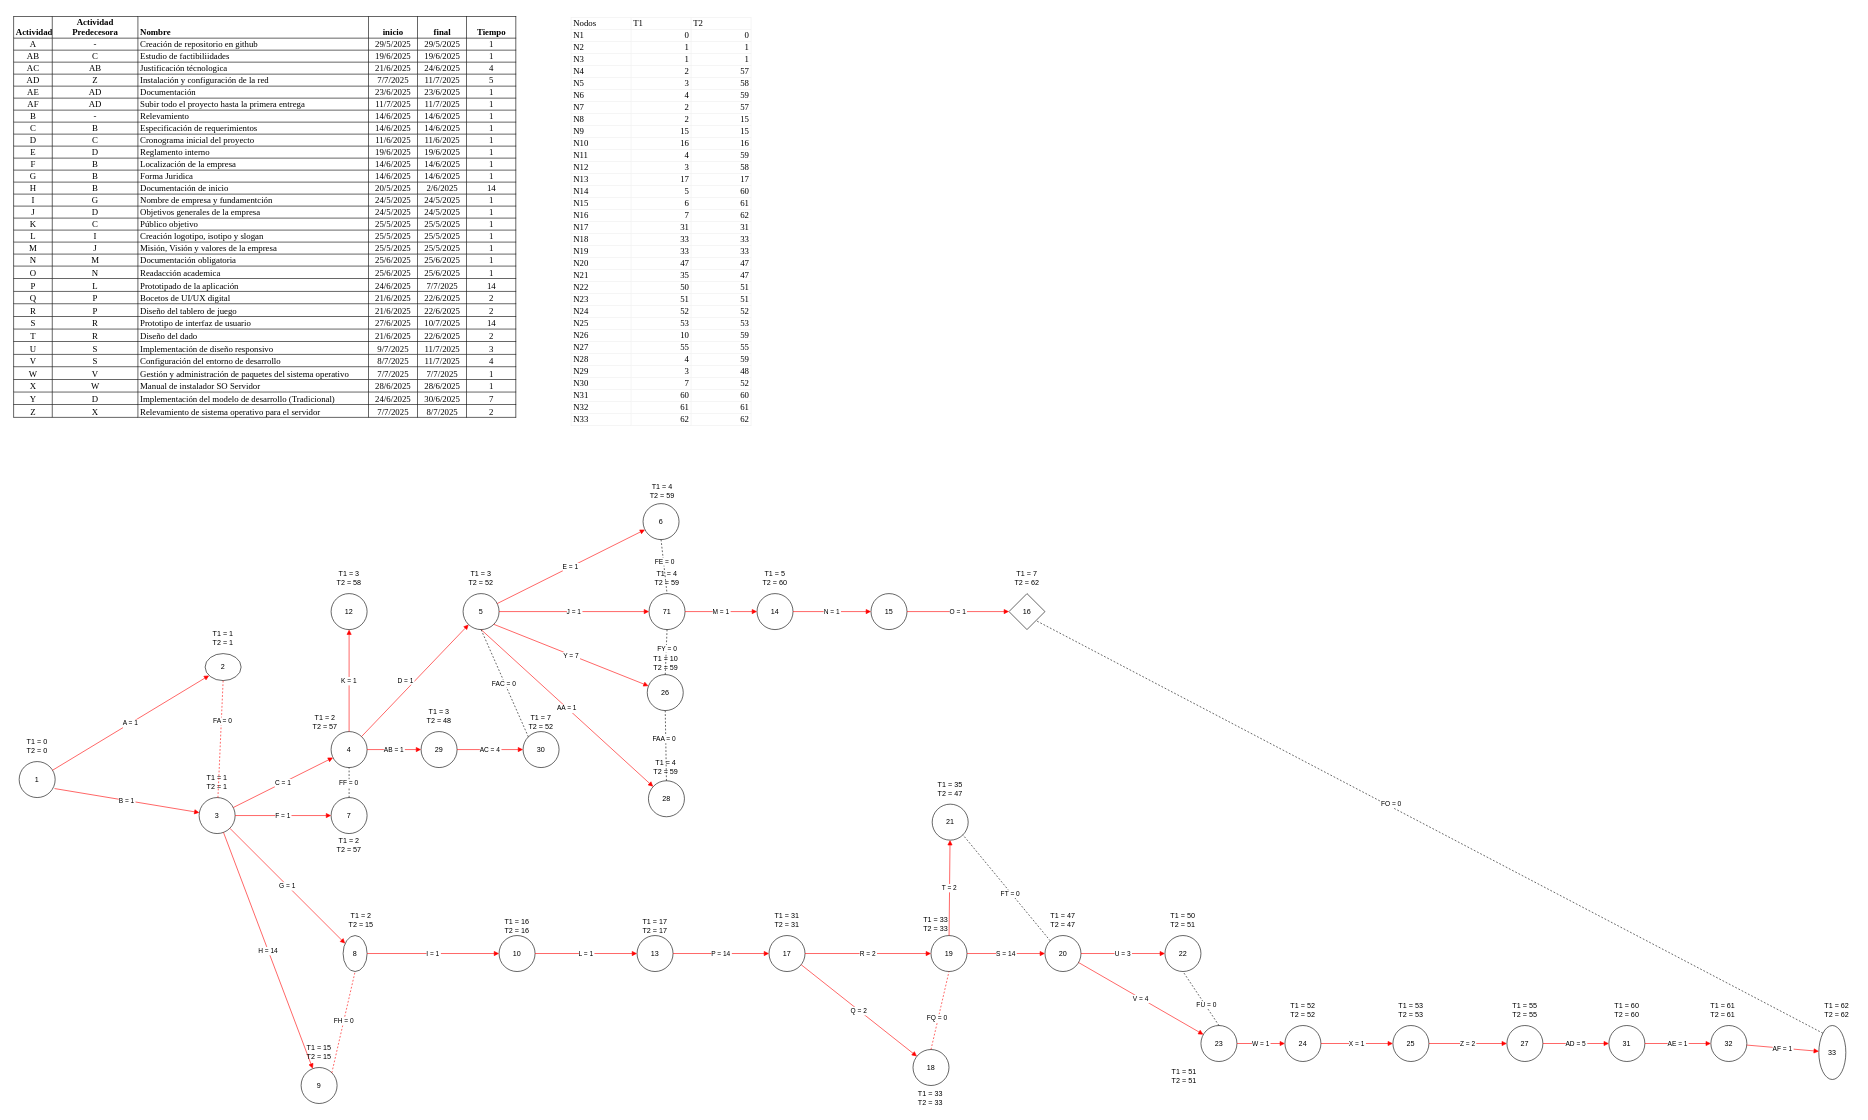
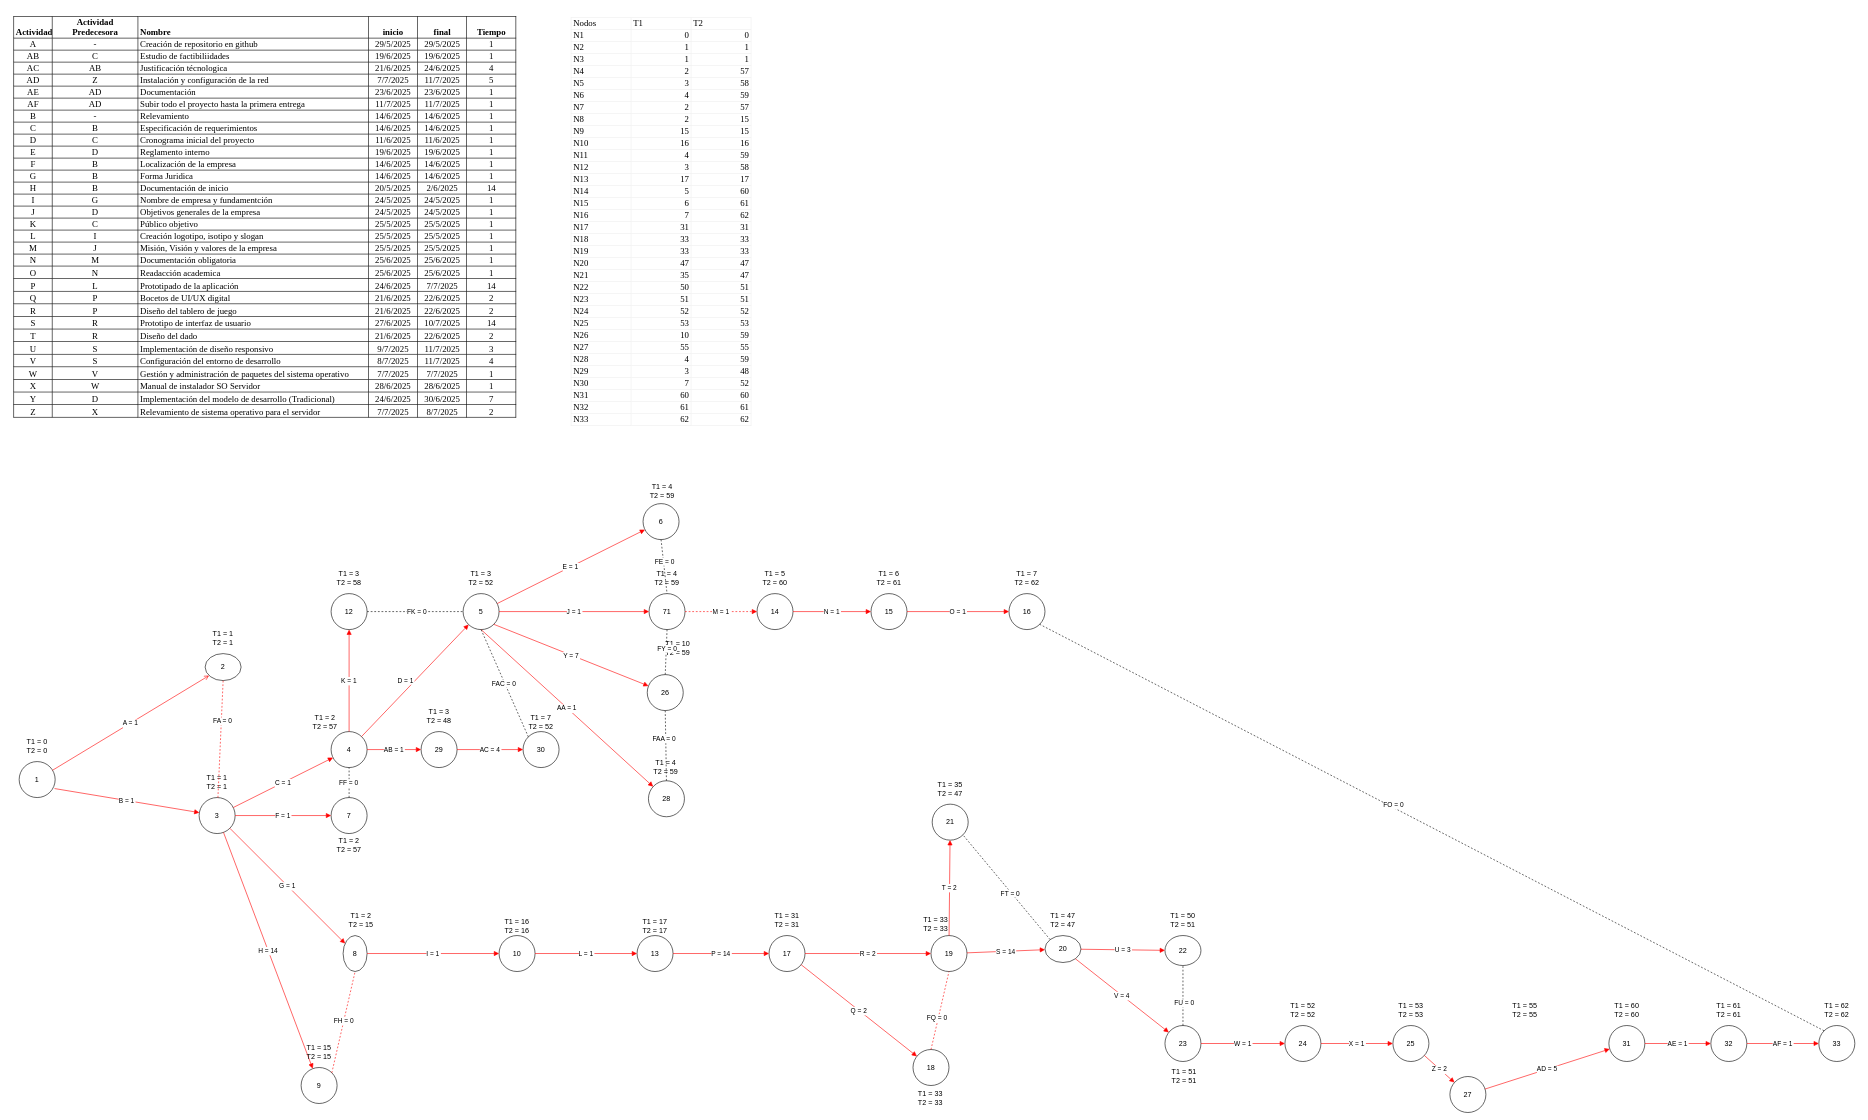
none -> (889, 579)
none -> (415, 612)
(699, 612) -> (699, 612)
(1027, 612) -> (1027, 612)
(666, 663) -> (678, 648)
(204, 679) -> (205, 678)
(1063, 954) -> (1063, 949)
(1183, 954) -> (1183, 951)
(1723, 1011) -> (1729, 1011)
(1219, 1044) -> (1183, 1044)
(1525, 1044) -> (1468, 1095)
(1832, 1053) -> (1837, 1044)
